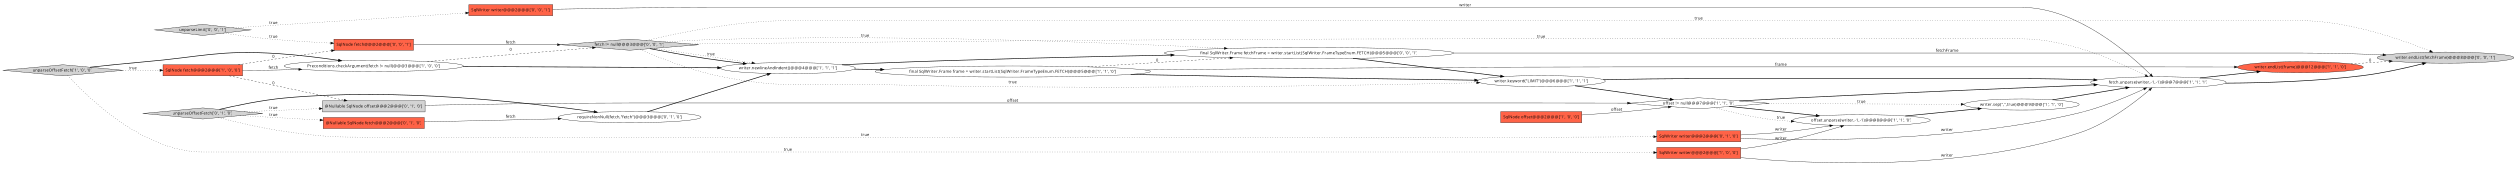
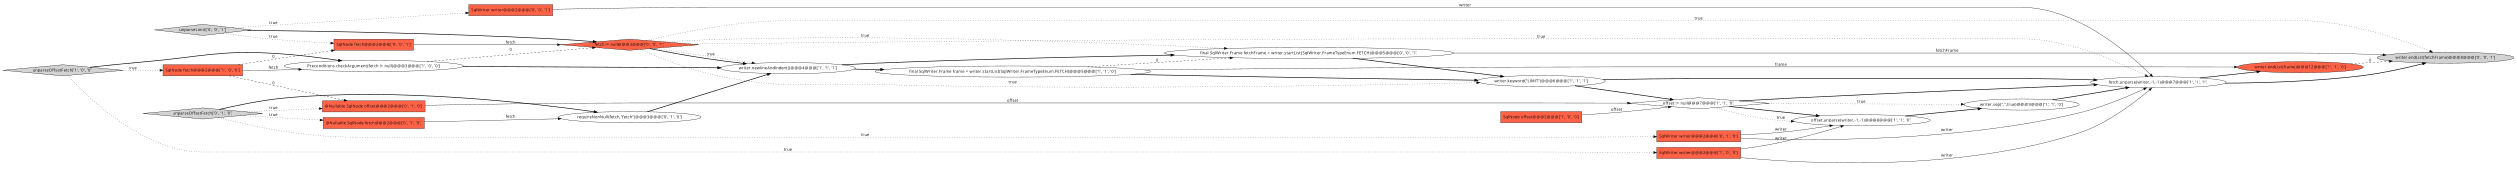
none -> (420, 34)
(630, 45) -> (630, 45)
(374, 106) -> (374, 106)
